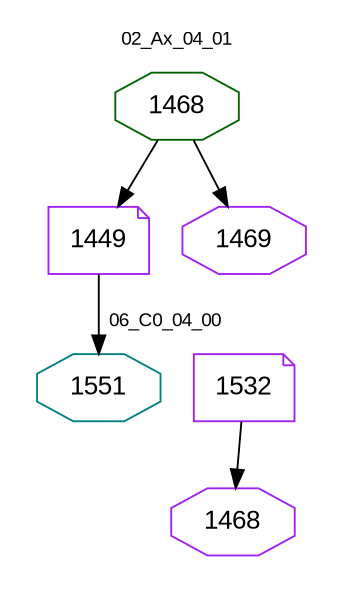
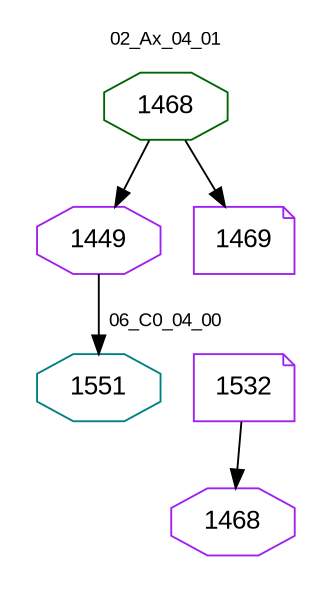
(99, 240) -> (99, 240)
(244, 240) -> (244, 240)
